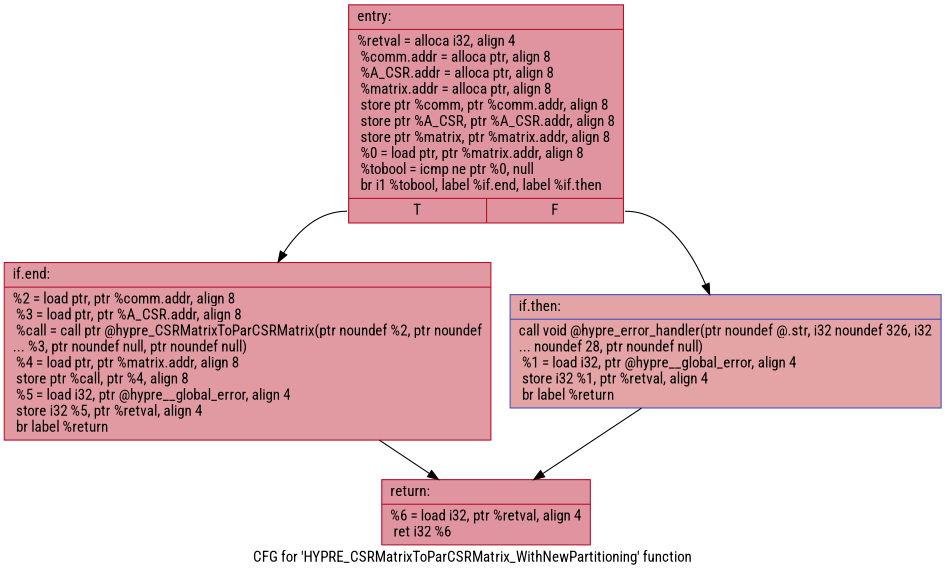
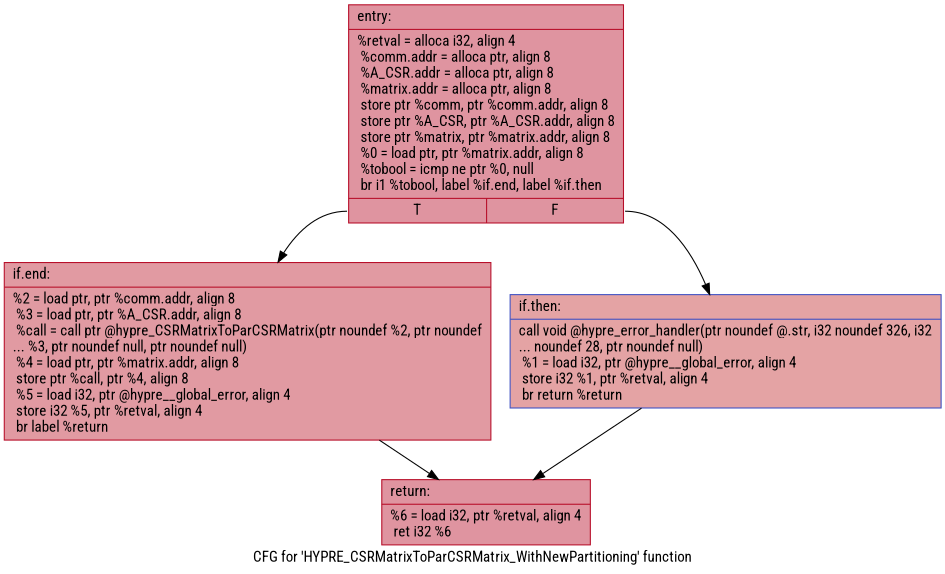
(567, 395) -> (571, 395)
